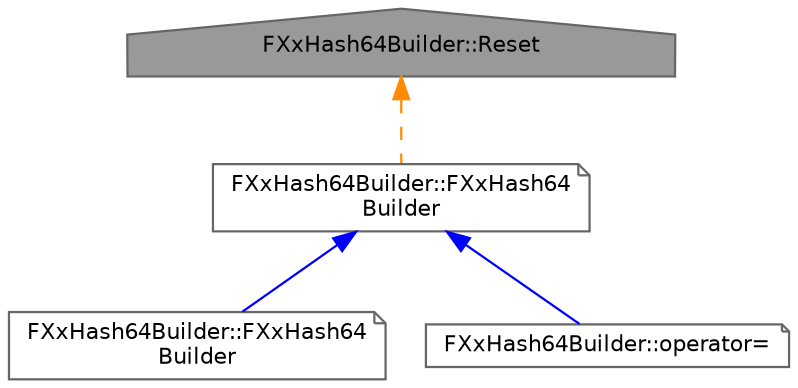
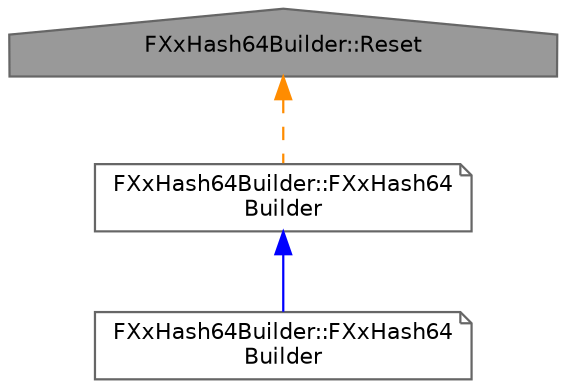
(607, 346) -> none
